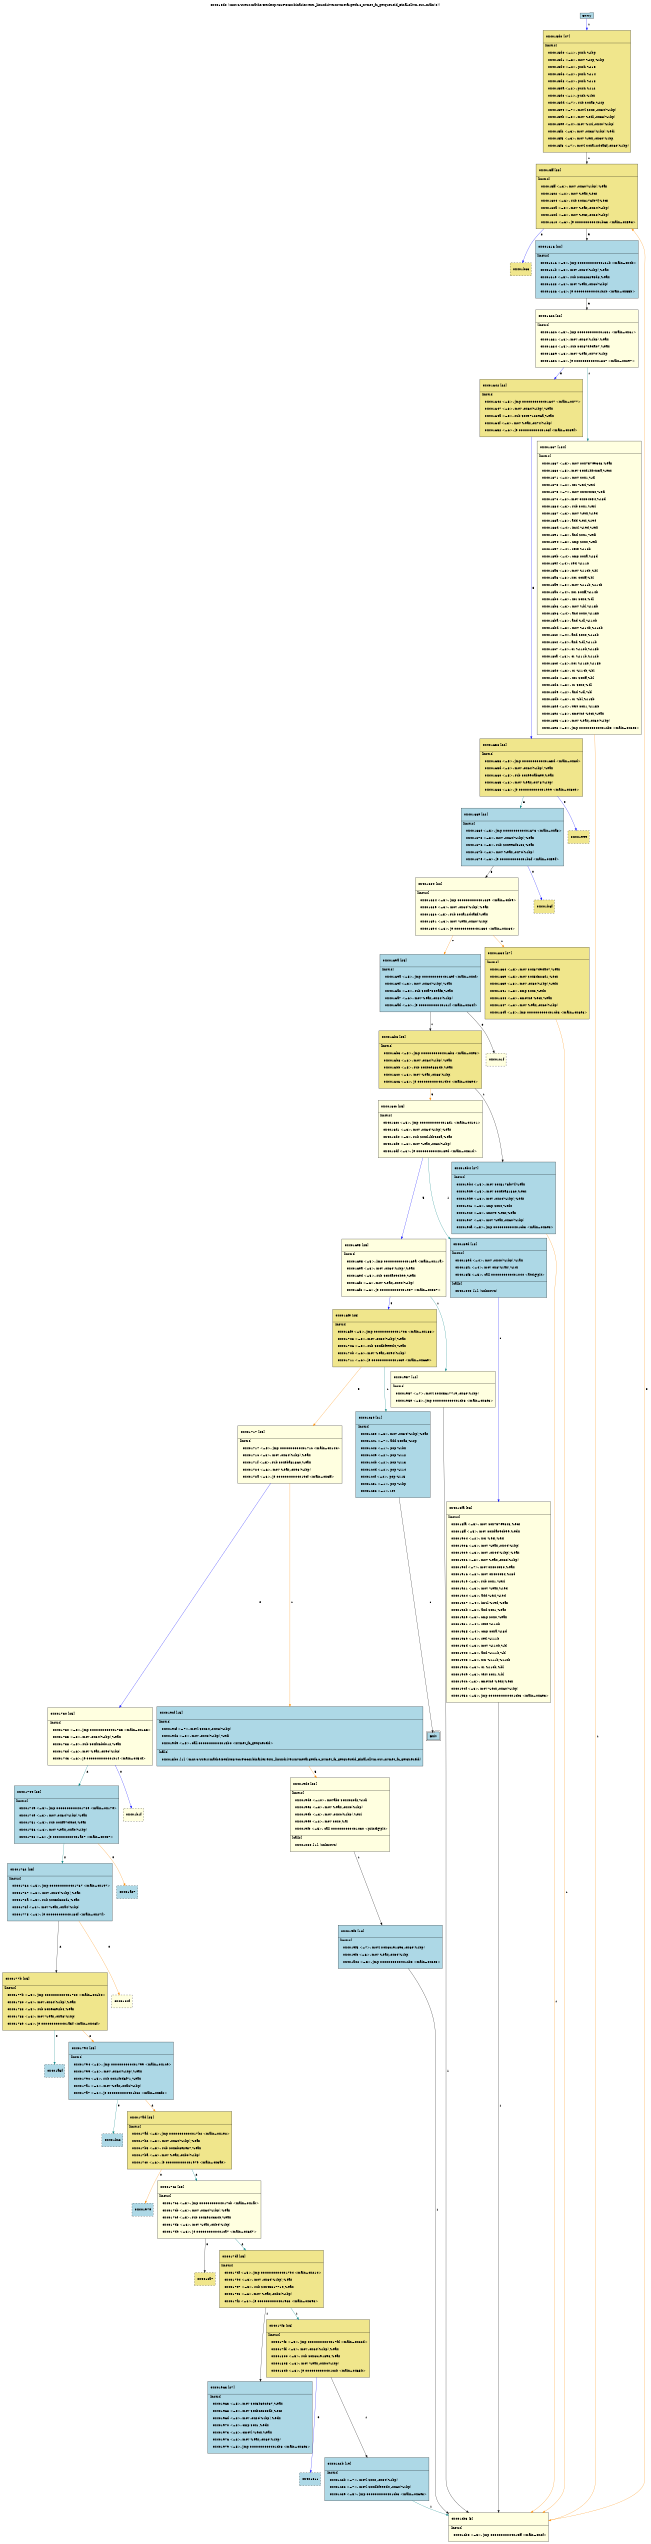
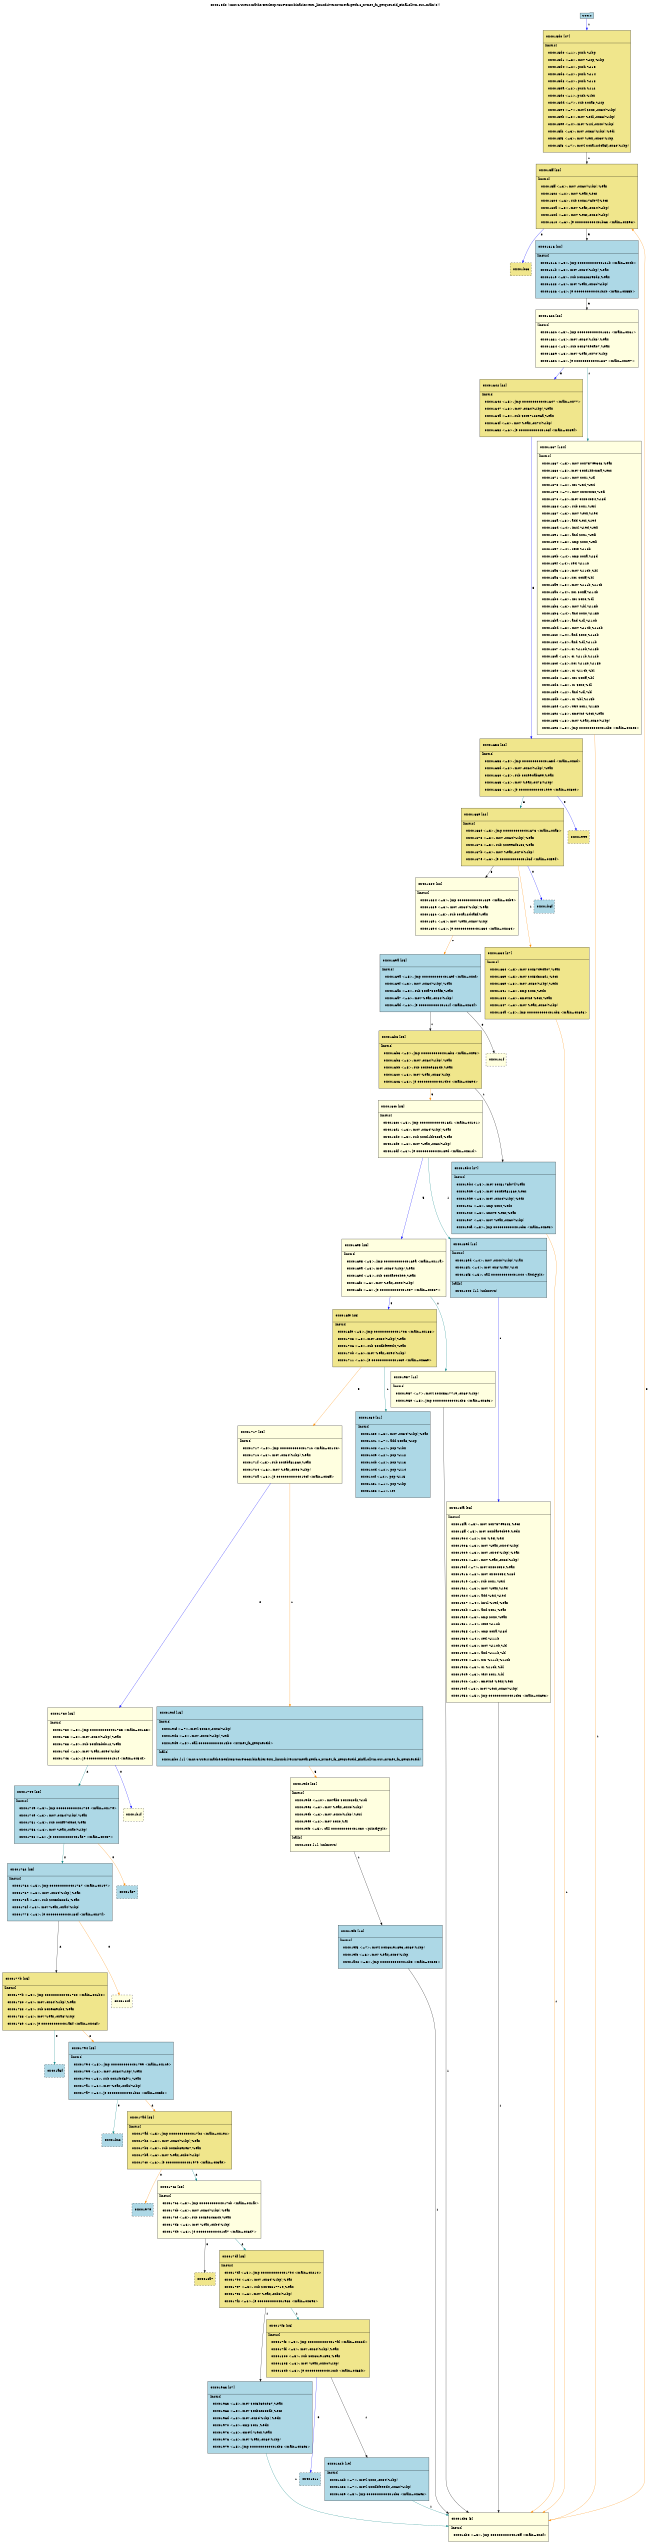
(587, 16) -> (587, 16)
(512, 837) -> (512, 837)
(544, 907) -> (544, 907)
(498, 940) -> (524, 905)
(433, 1736) -> none
none -> (341, 2517)
